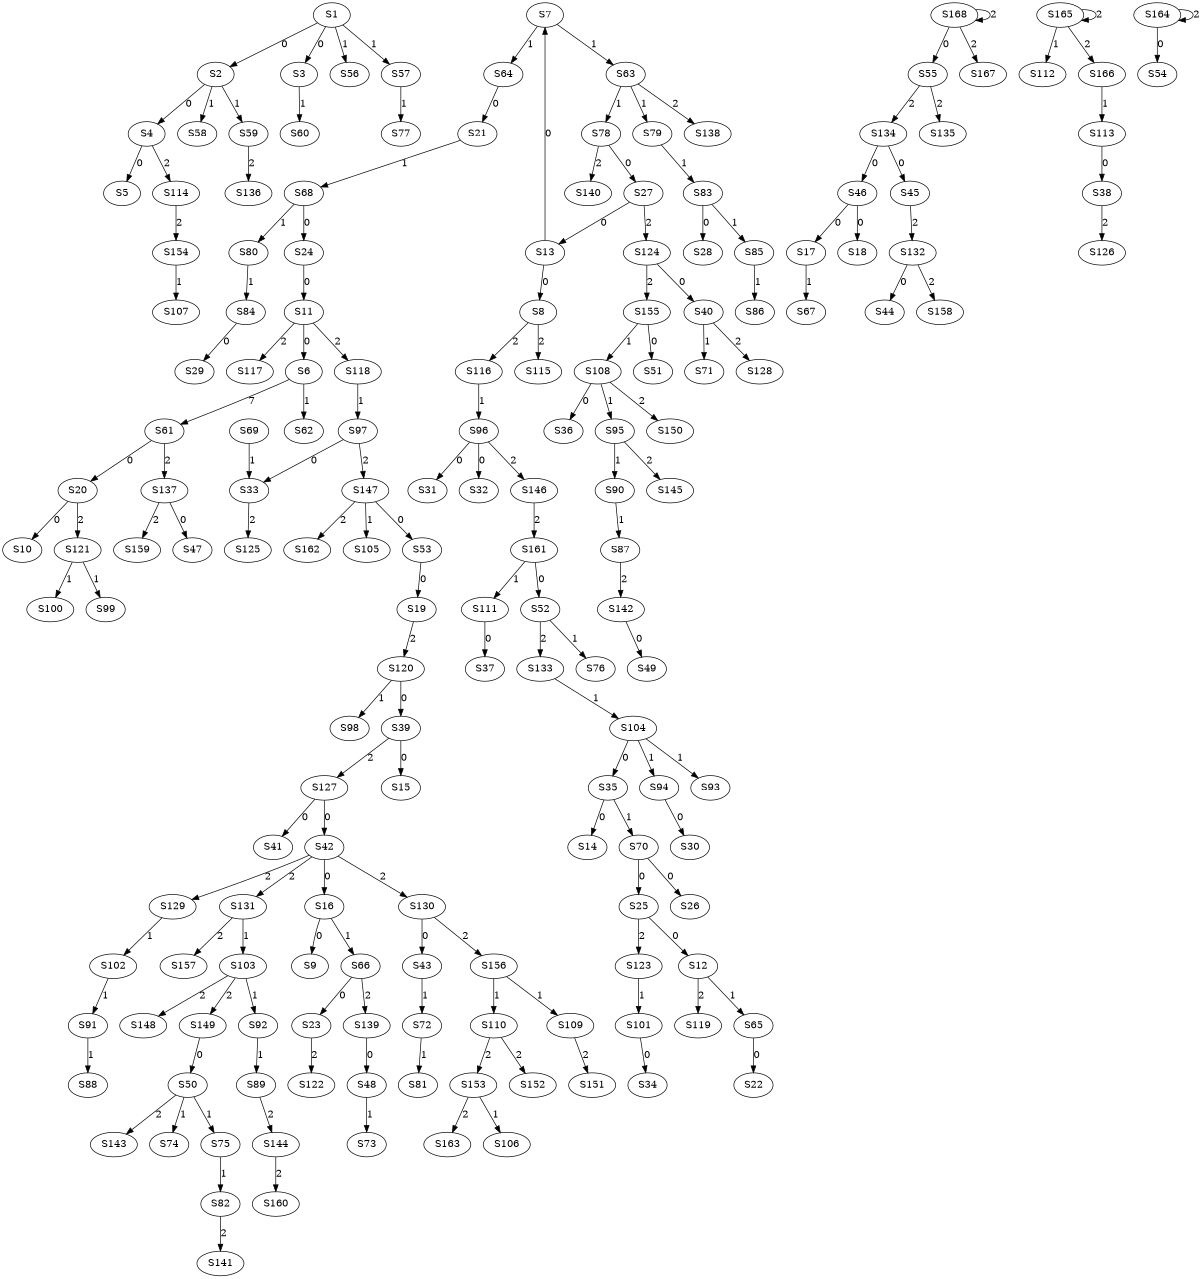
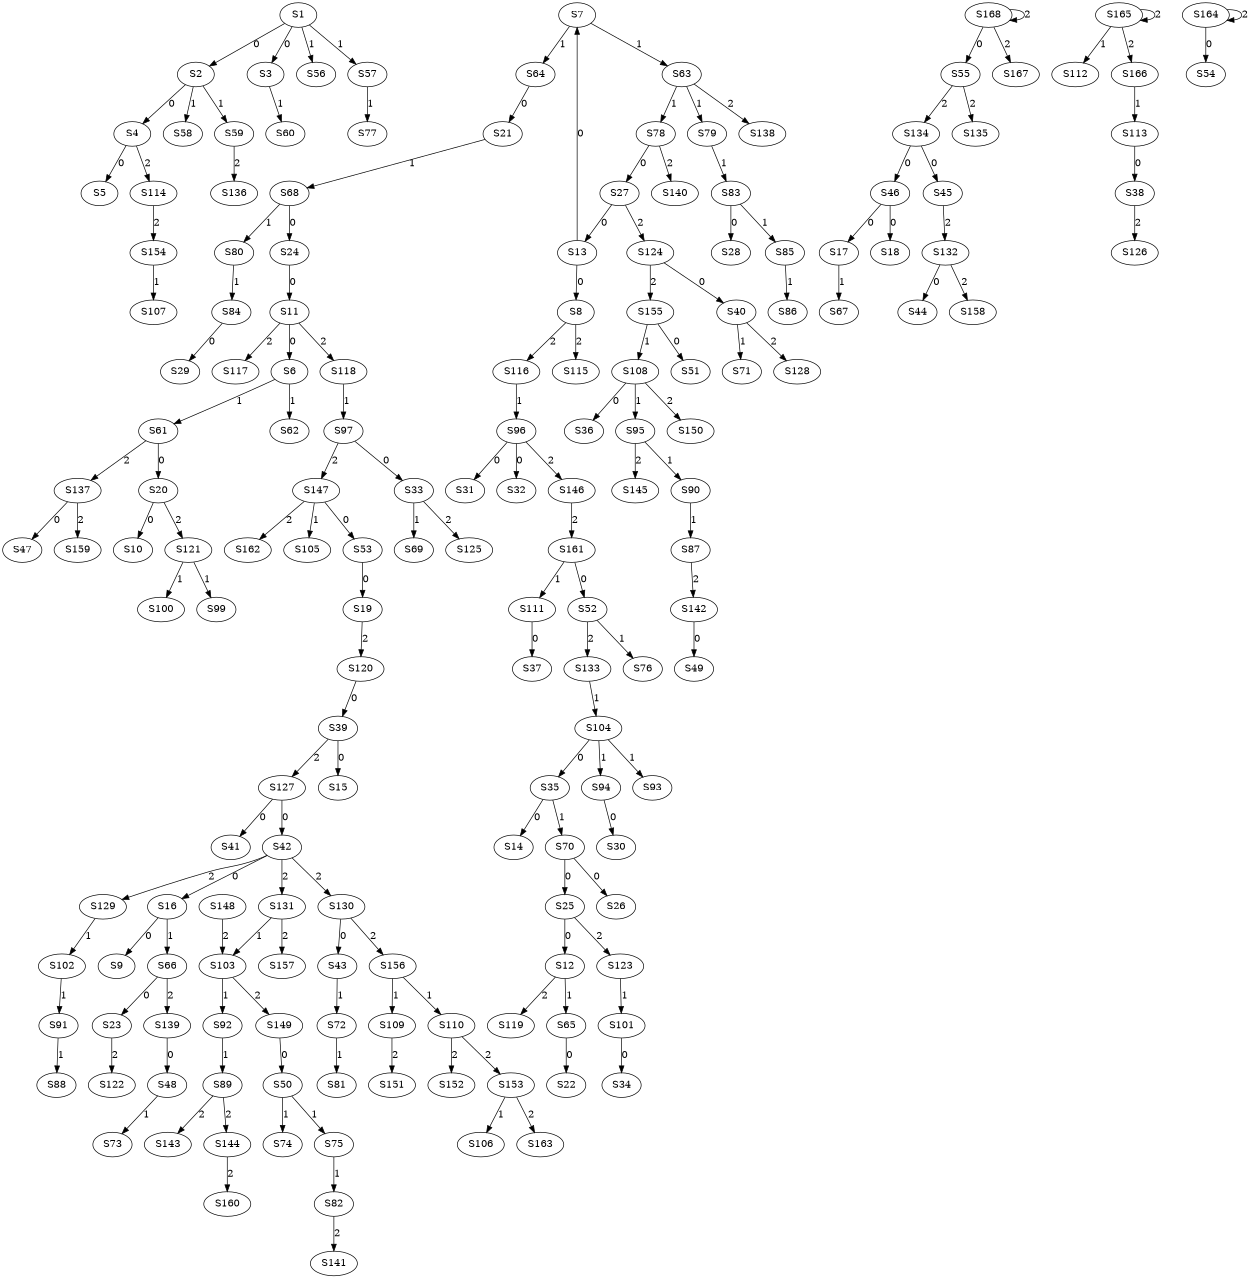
(252, 401) -> (240, 401)
(249, 457) -> (414, 517)
(350, 728) -> none
(196, 994) -> (222, 933)
(154, 1112) -> (198, 1112)
